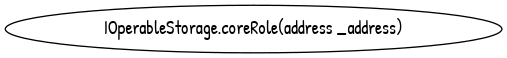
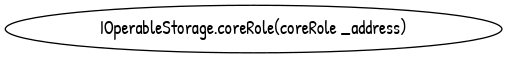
(254, 29) -> (254, 29)
